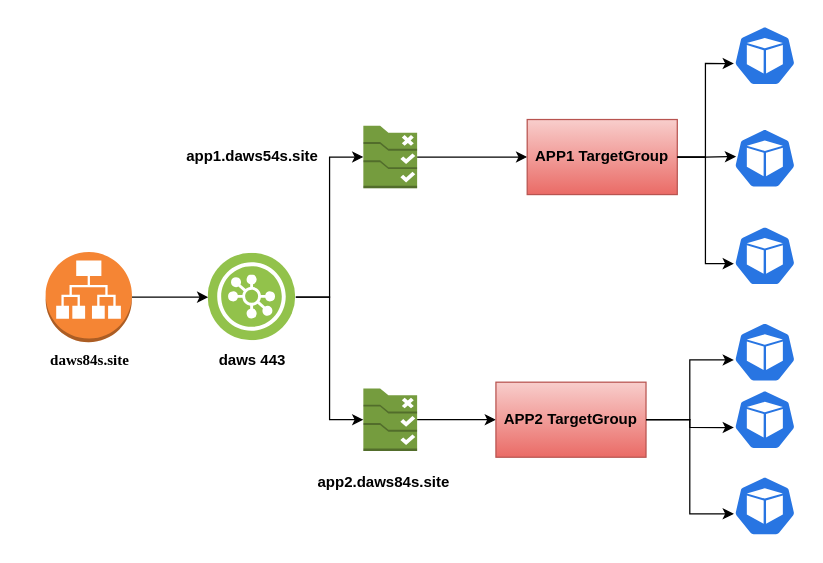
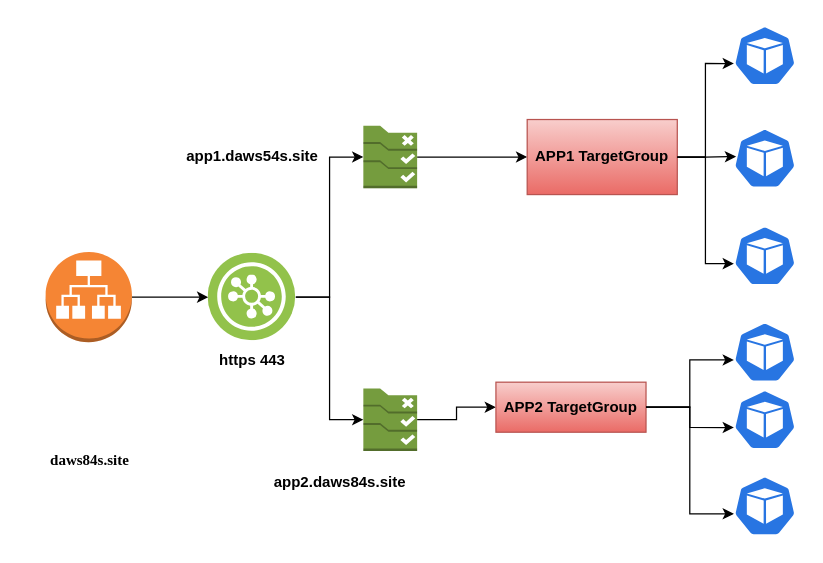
(89, 361) -> (89, 461)
(253, 361) -> (253, 361)
(571, 419) -> (571, 407)
(383, 482) -> (339, 482)
